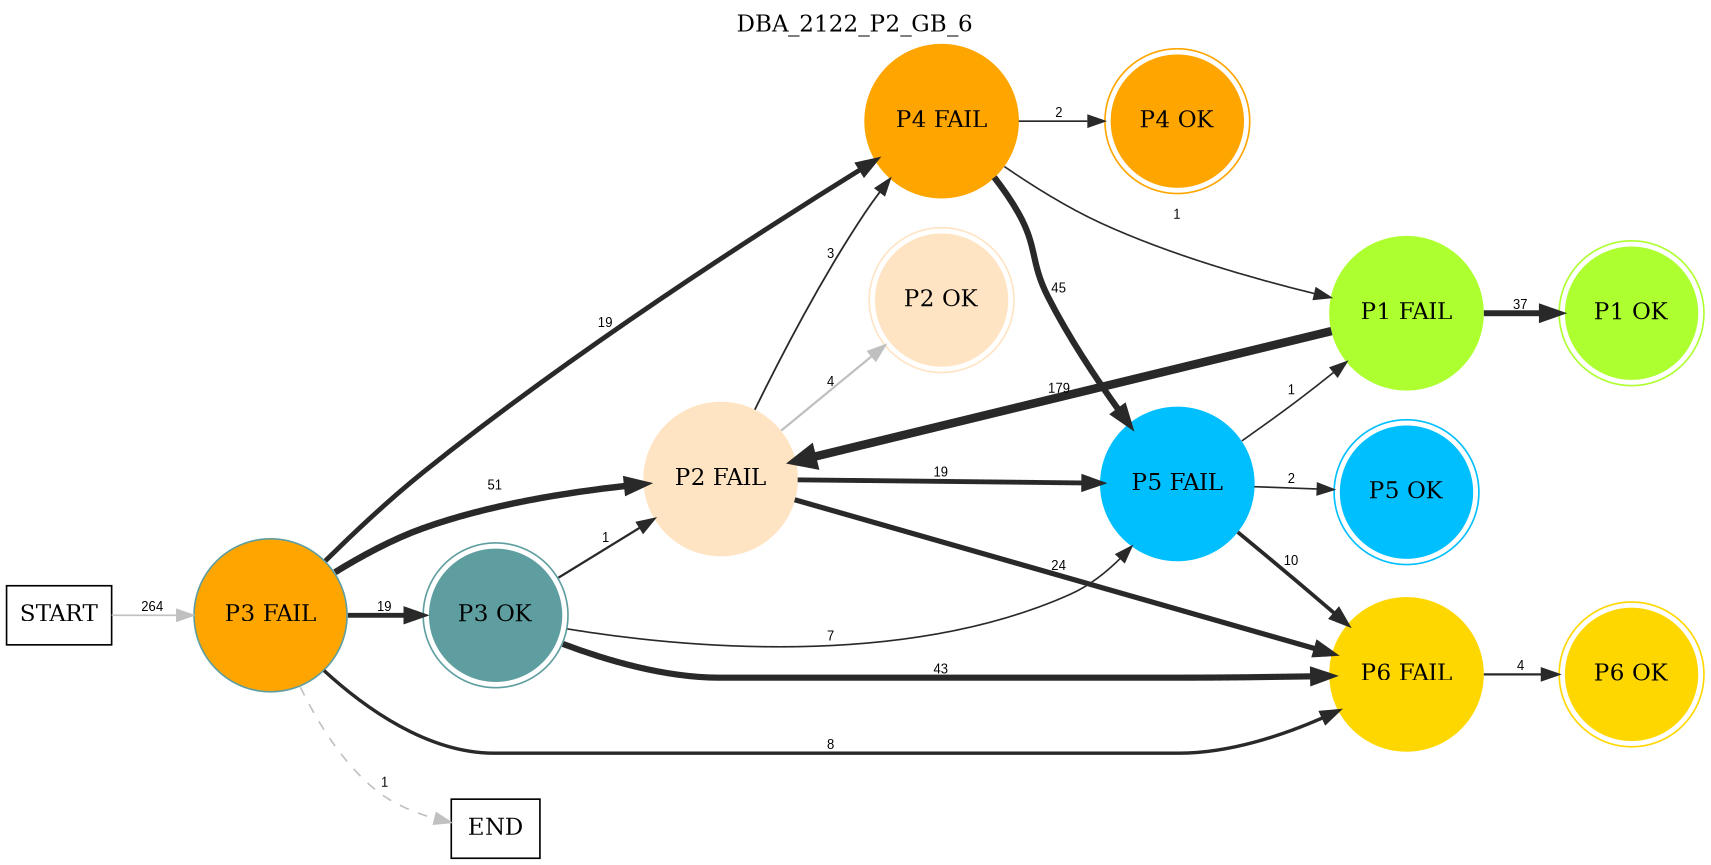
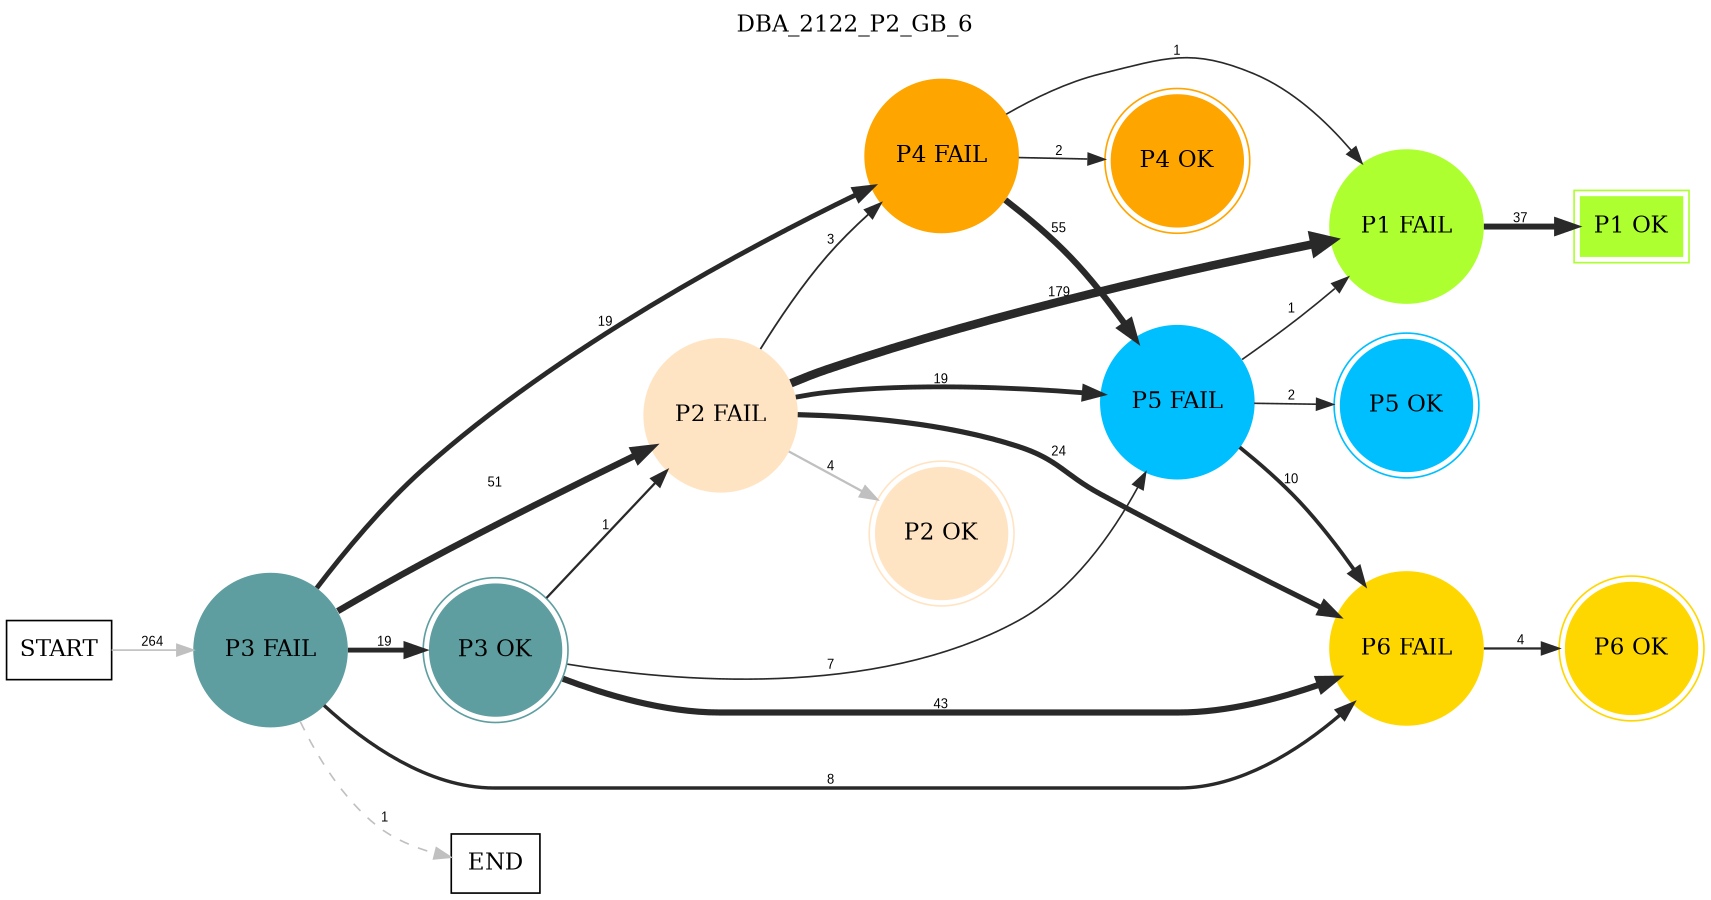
(1059, 289) -> (1059, 229)
(1632, 313) -> (1632, 227)
(1072, 394) -> (1050, 304)
(271, 615) -> (271, 650)
